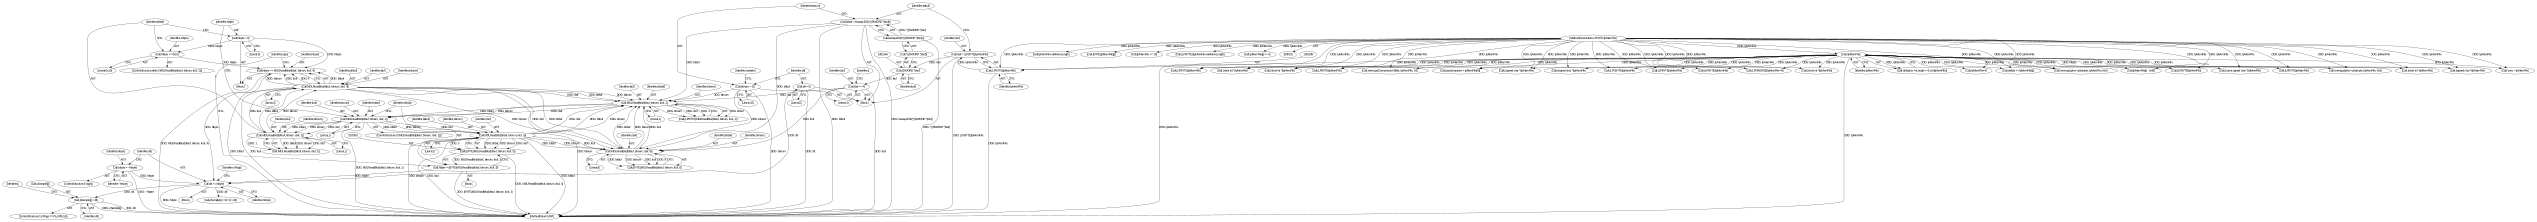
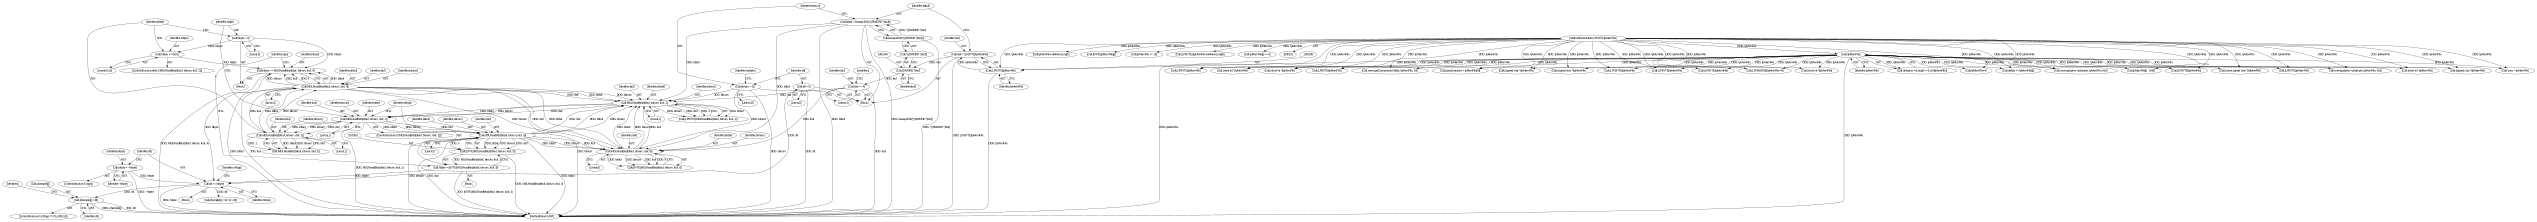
(2069, 63) -> (2069, 63)
(747, 96) -> none
